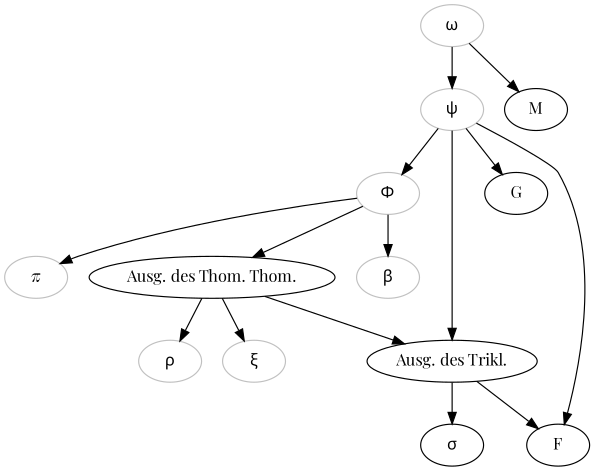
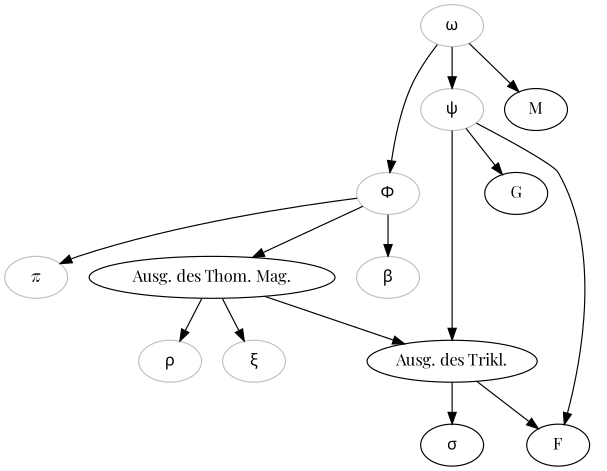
(424, 147) -> (406, 99)
(212, 277) -> (212, 277)
